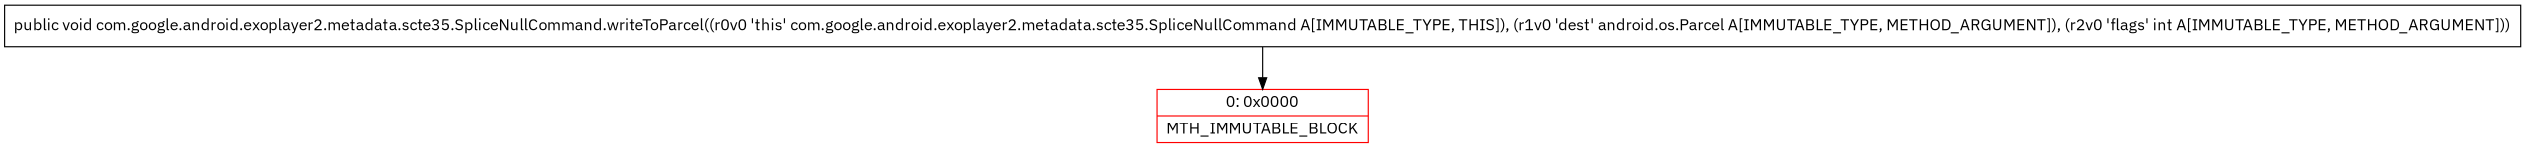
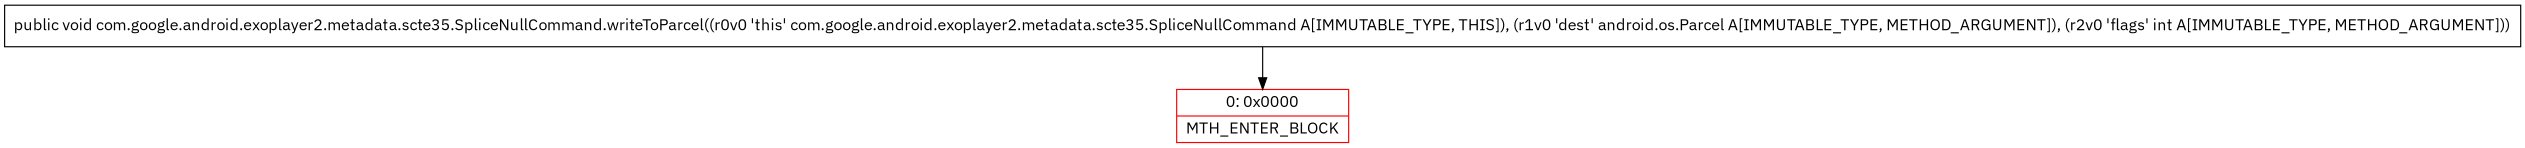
(1263, 129) -> (1263, 129)
